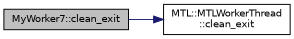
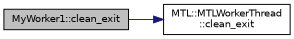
(66, 19) -> (66, 19)
